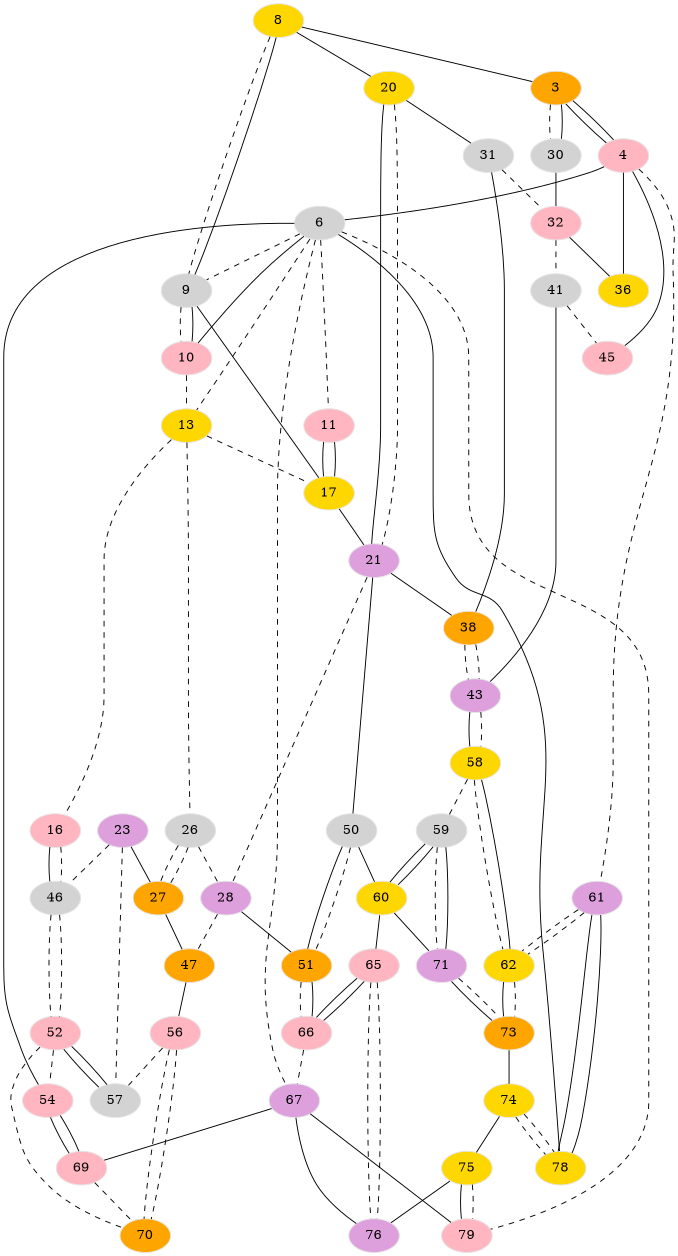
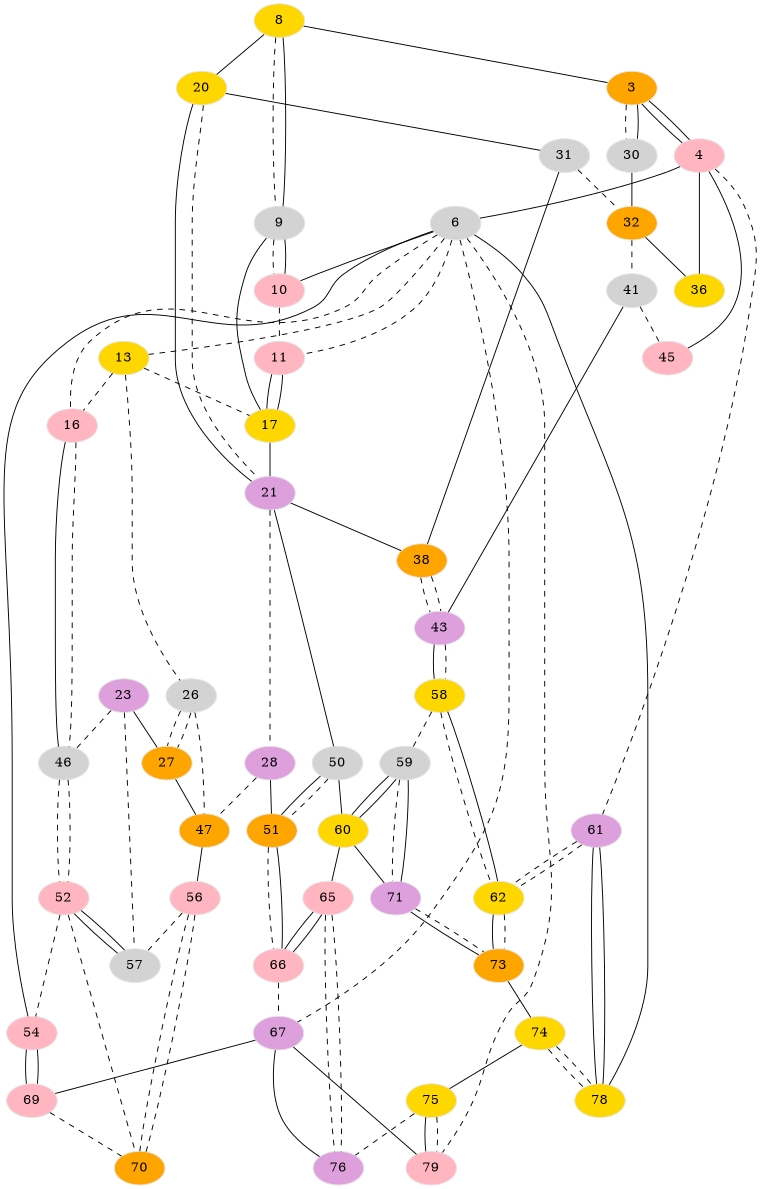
(556, 223) -> (632, 223)
(253, 257) -> (226, 317)
(187, 392) -> (279, 328)
(208, 864) -> (202, 763)
(417, 1204) -> (385, 1134)
